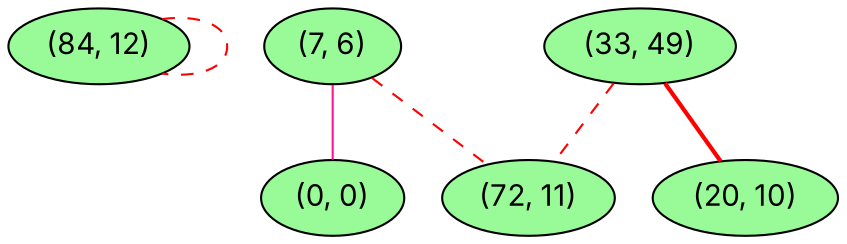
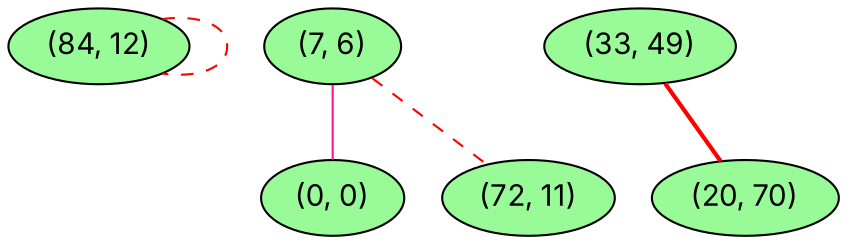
(584, 122) -> none
(745, 198) -> (745, 198)
